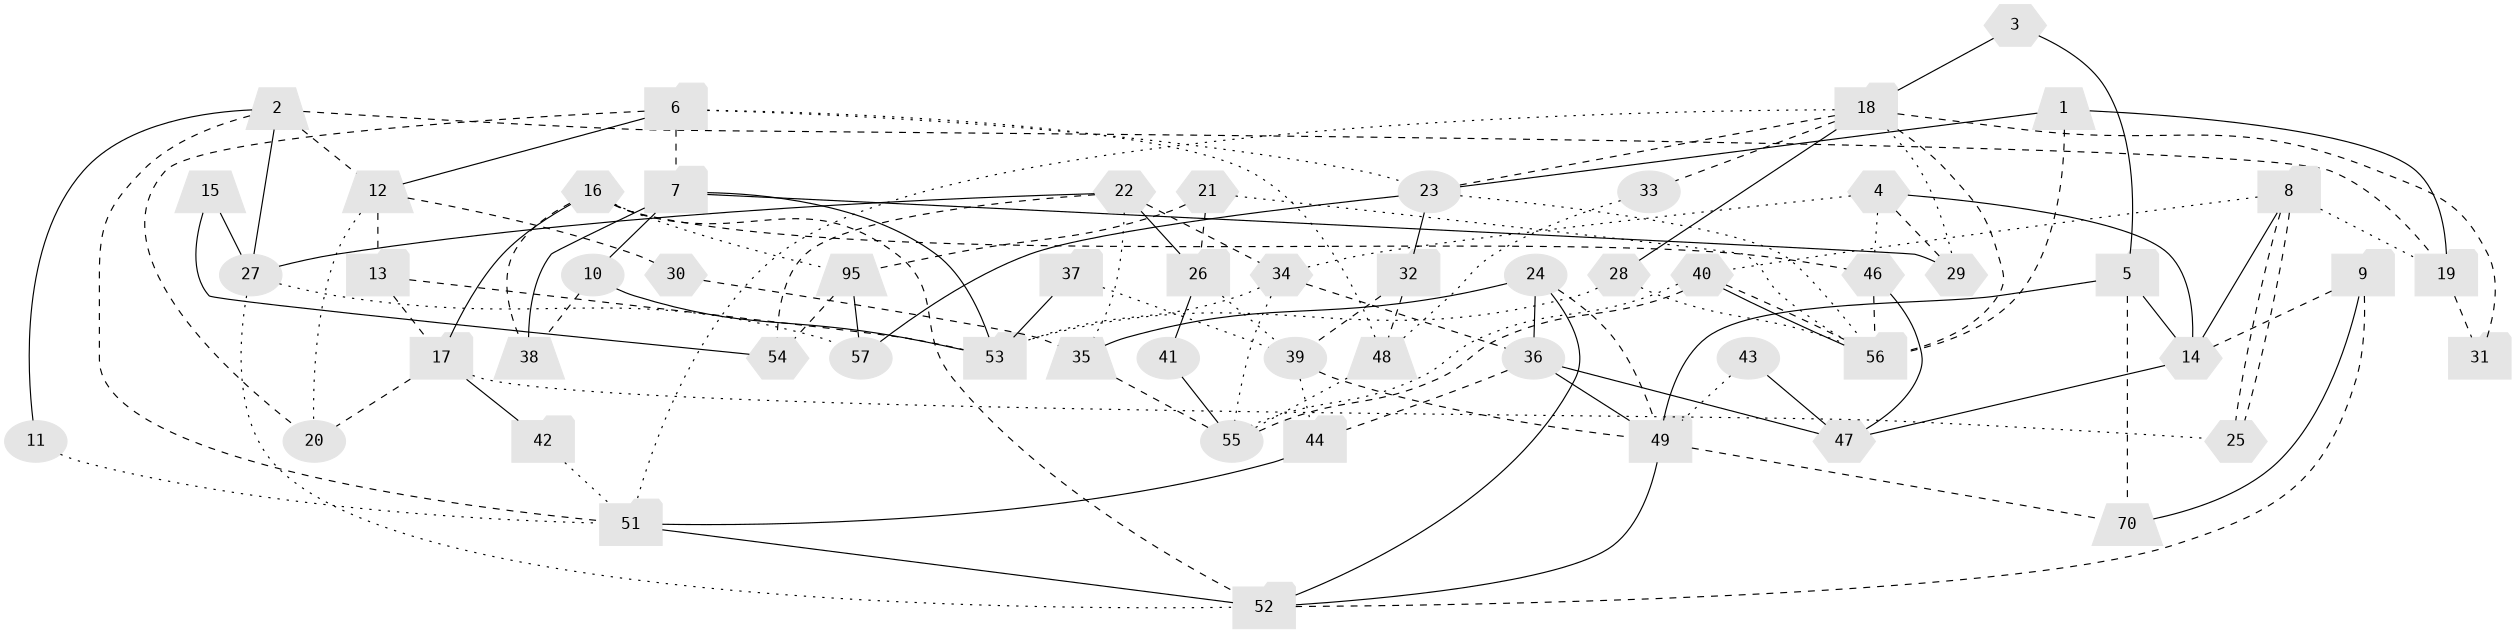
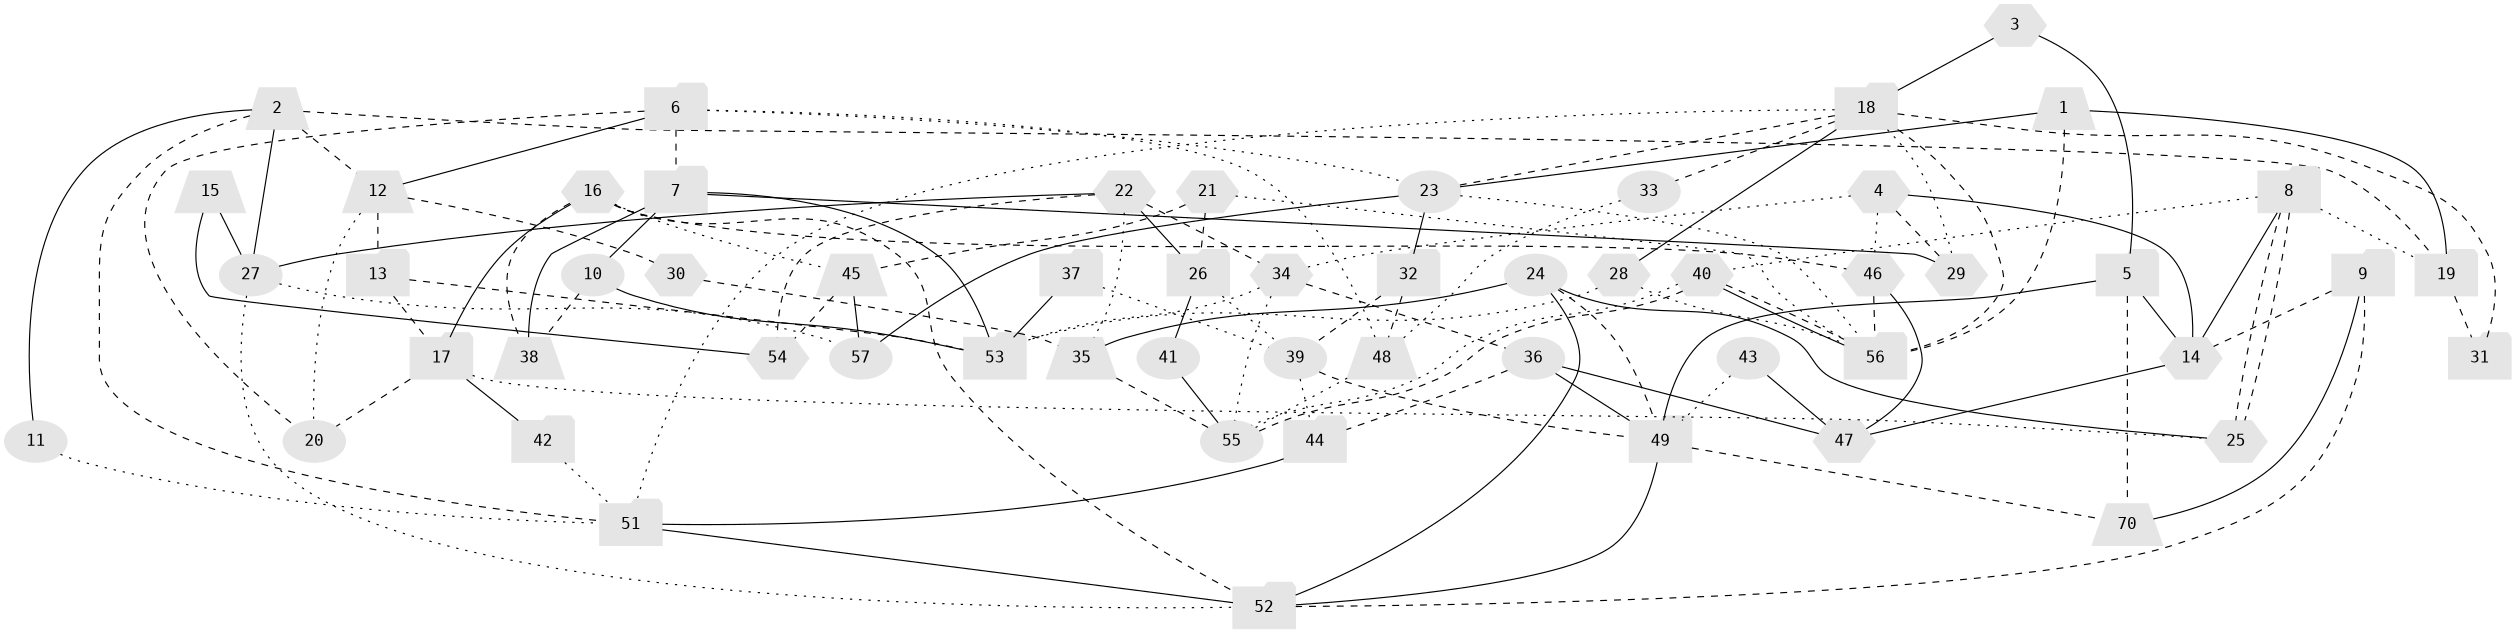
(852, 275) -> (852, 275)
(1535, 313) -> (1872, 392)
